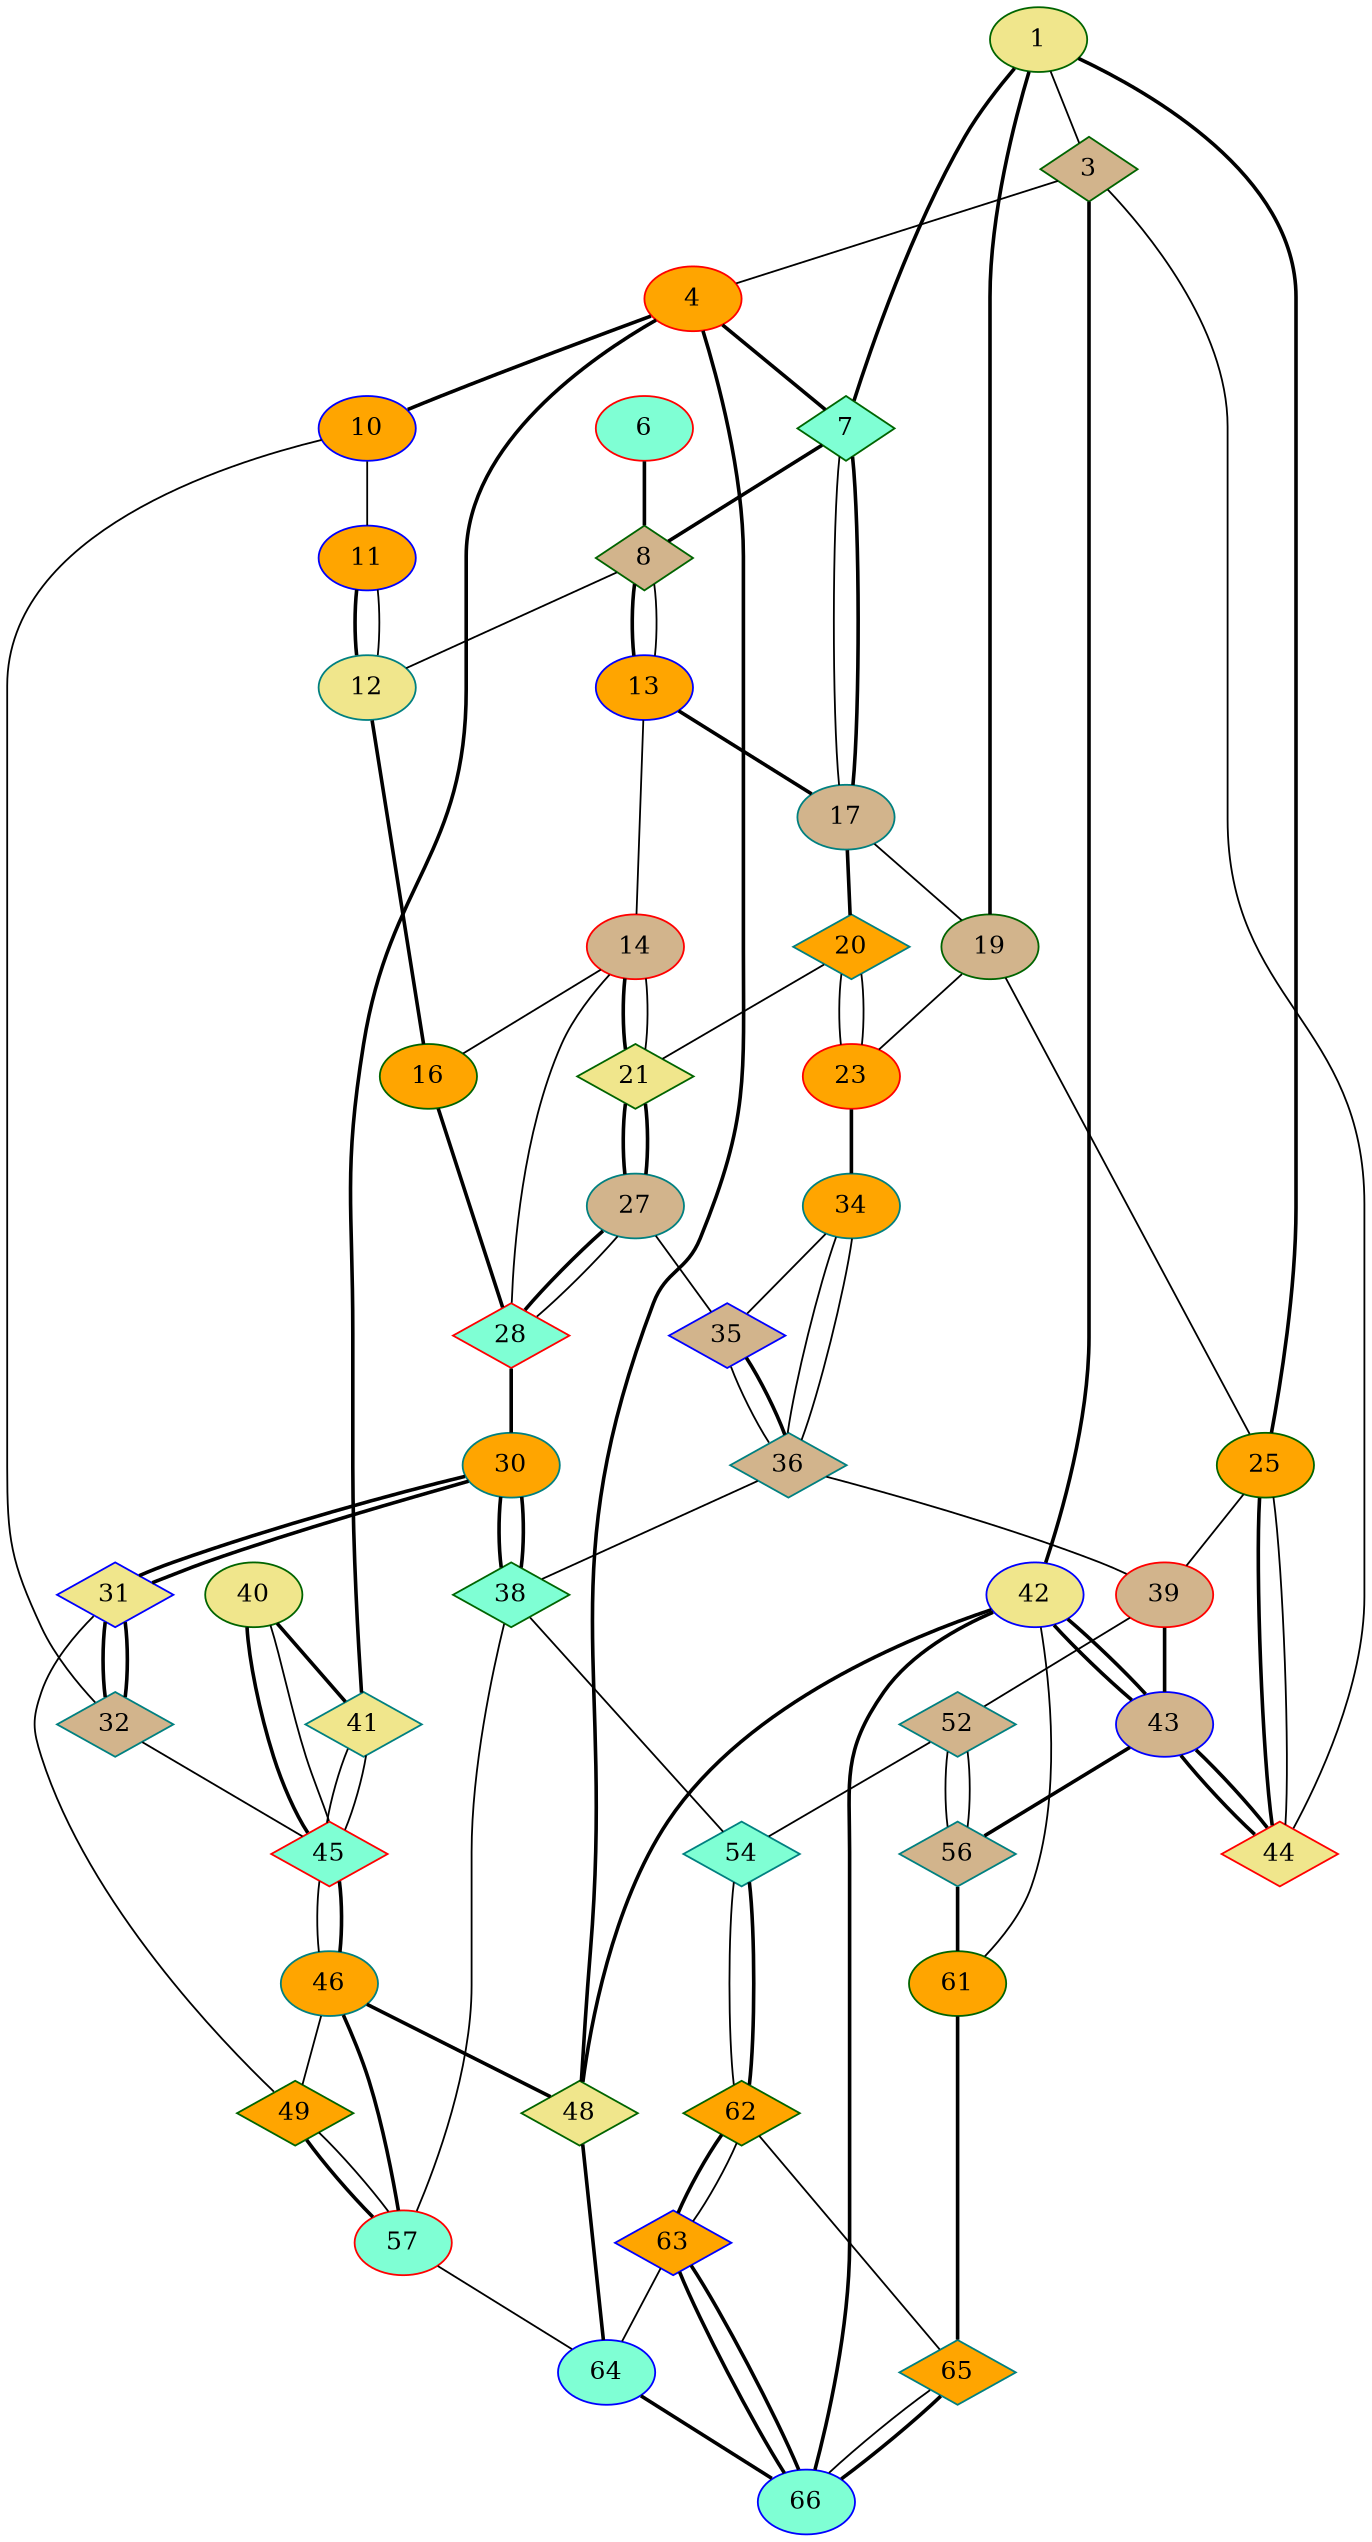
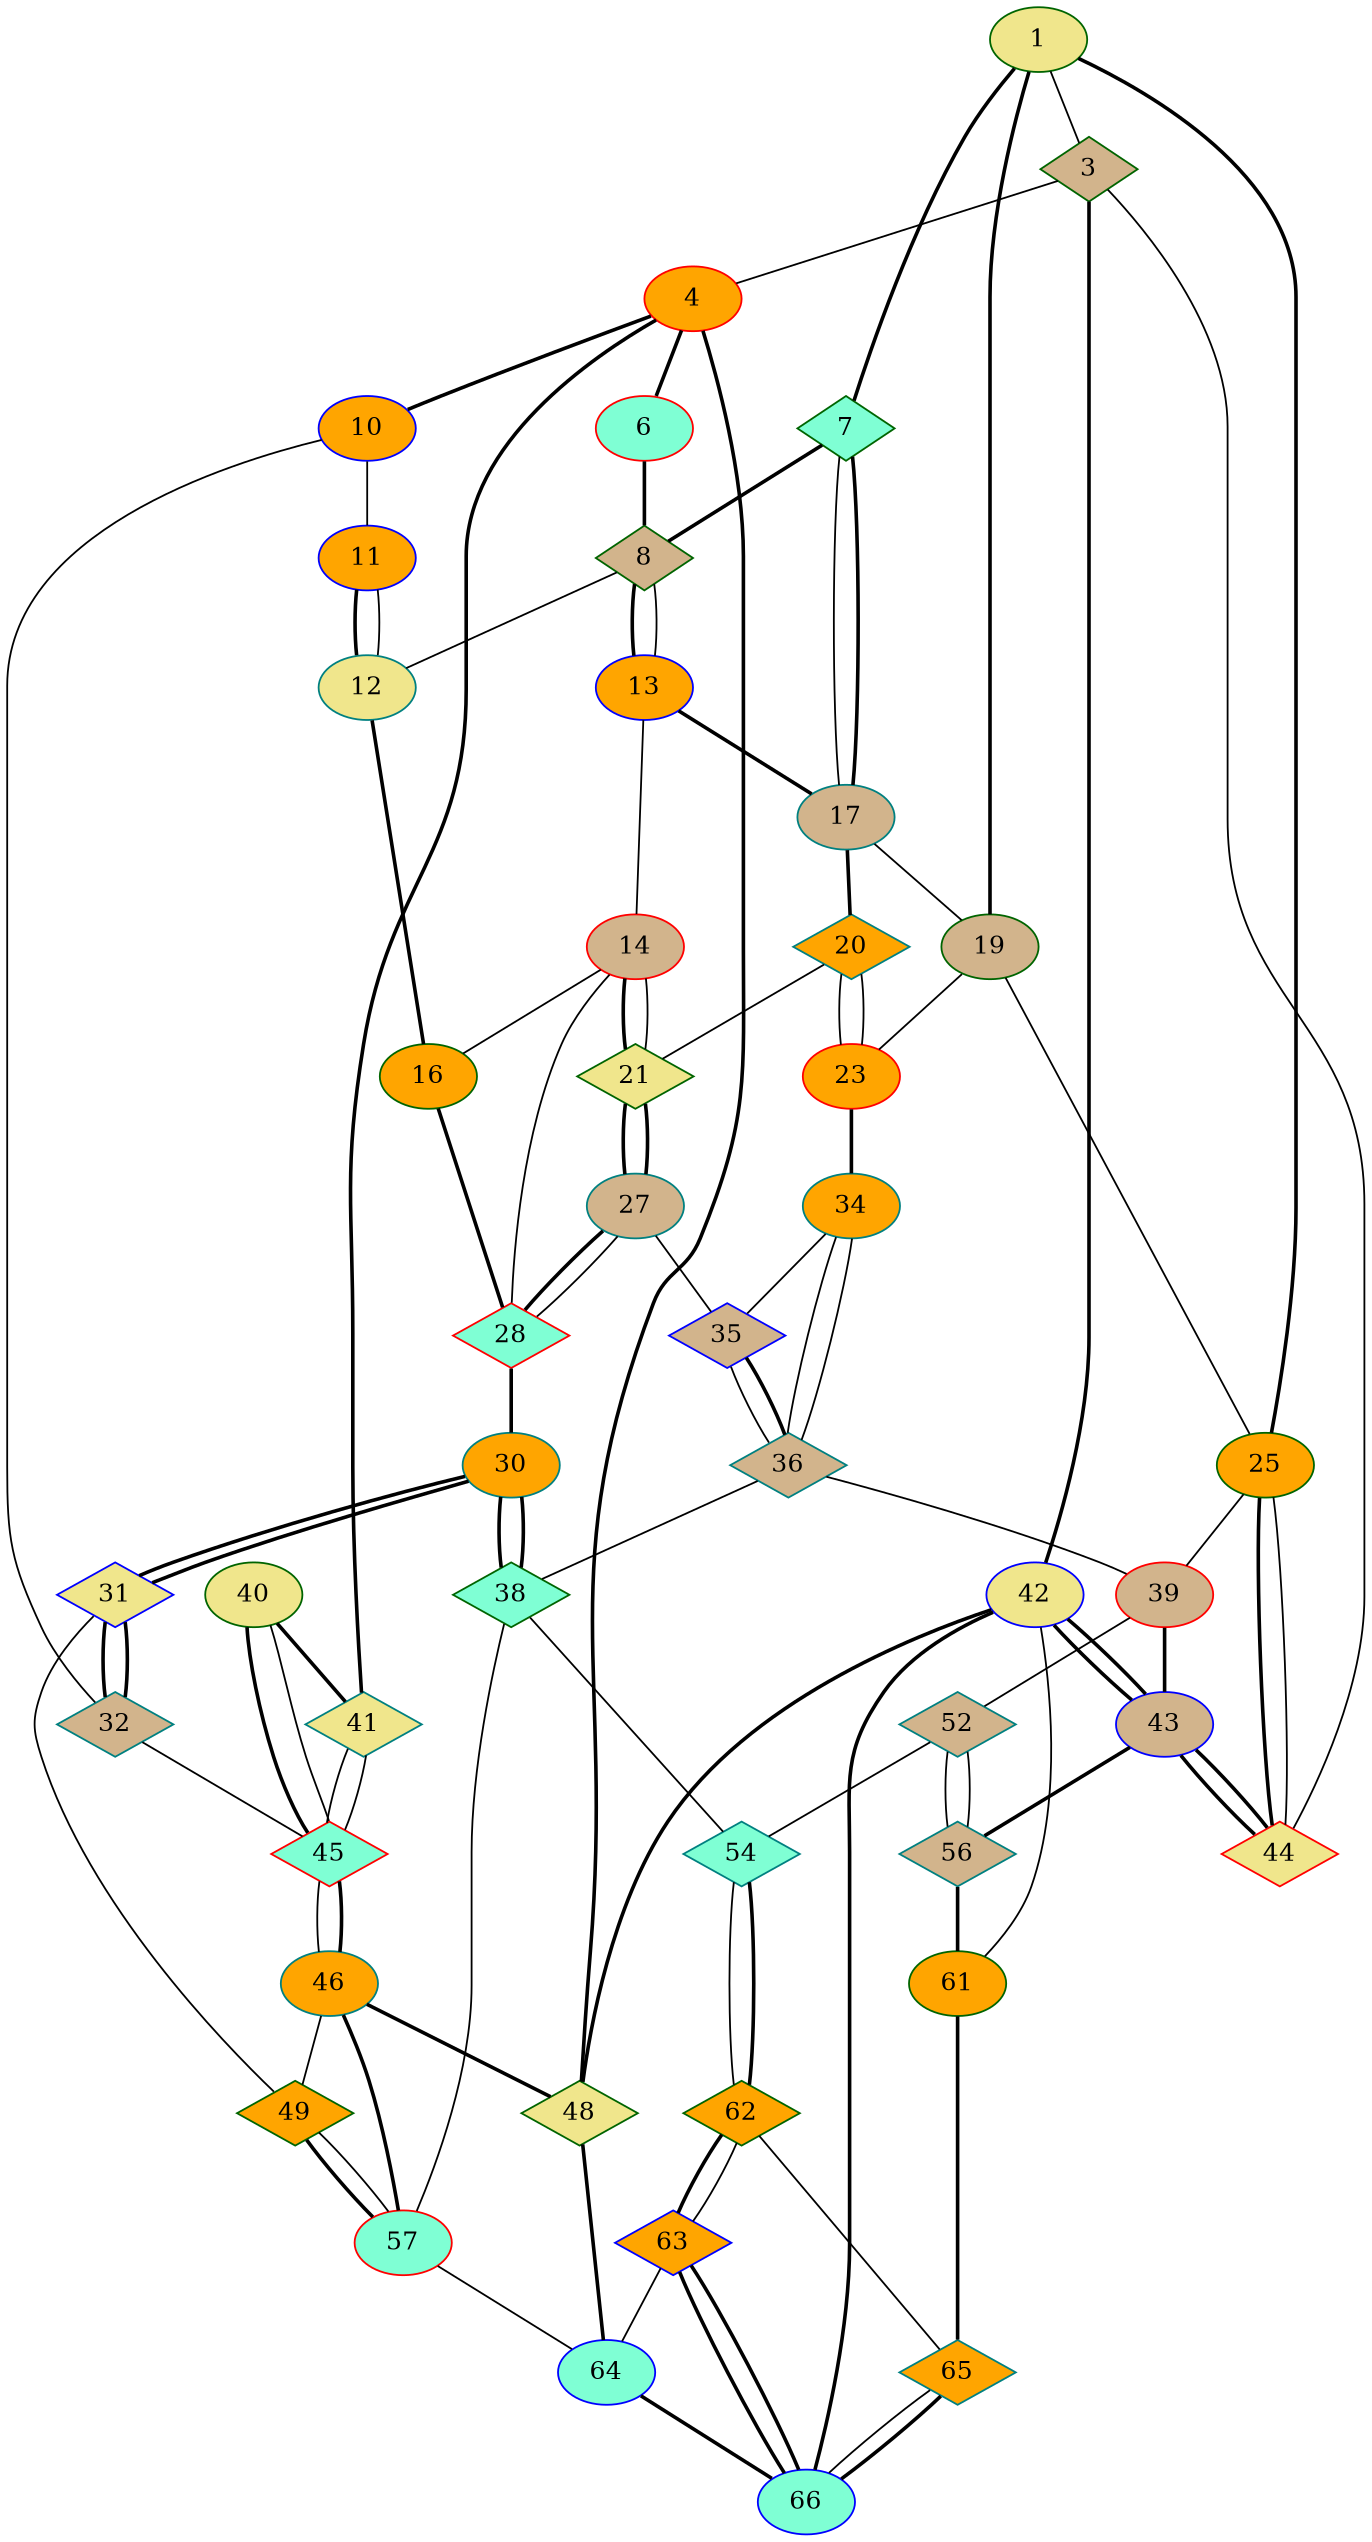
(774, 367) -> (669, 363)
